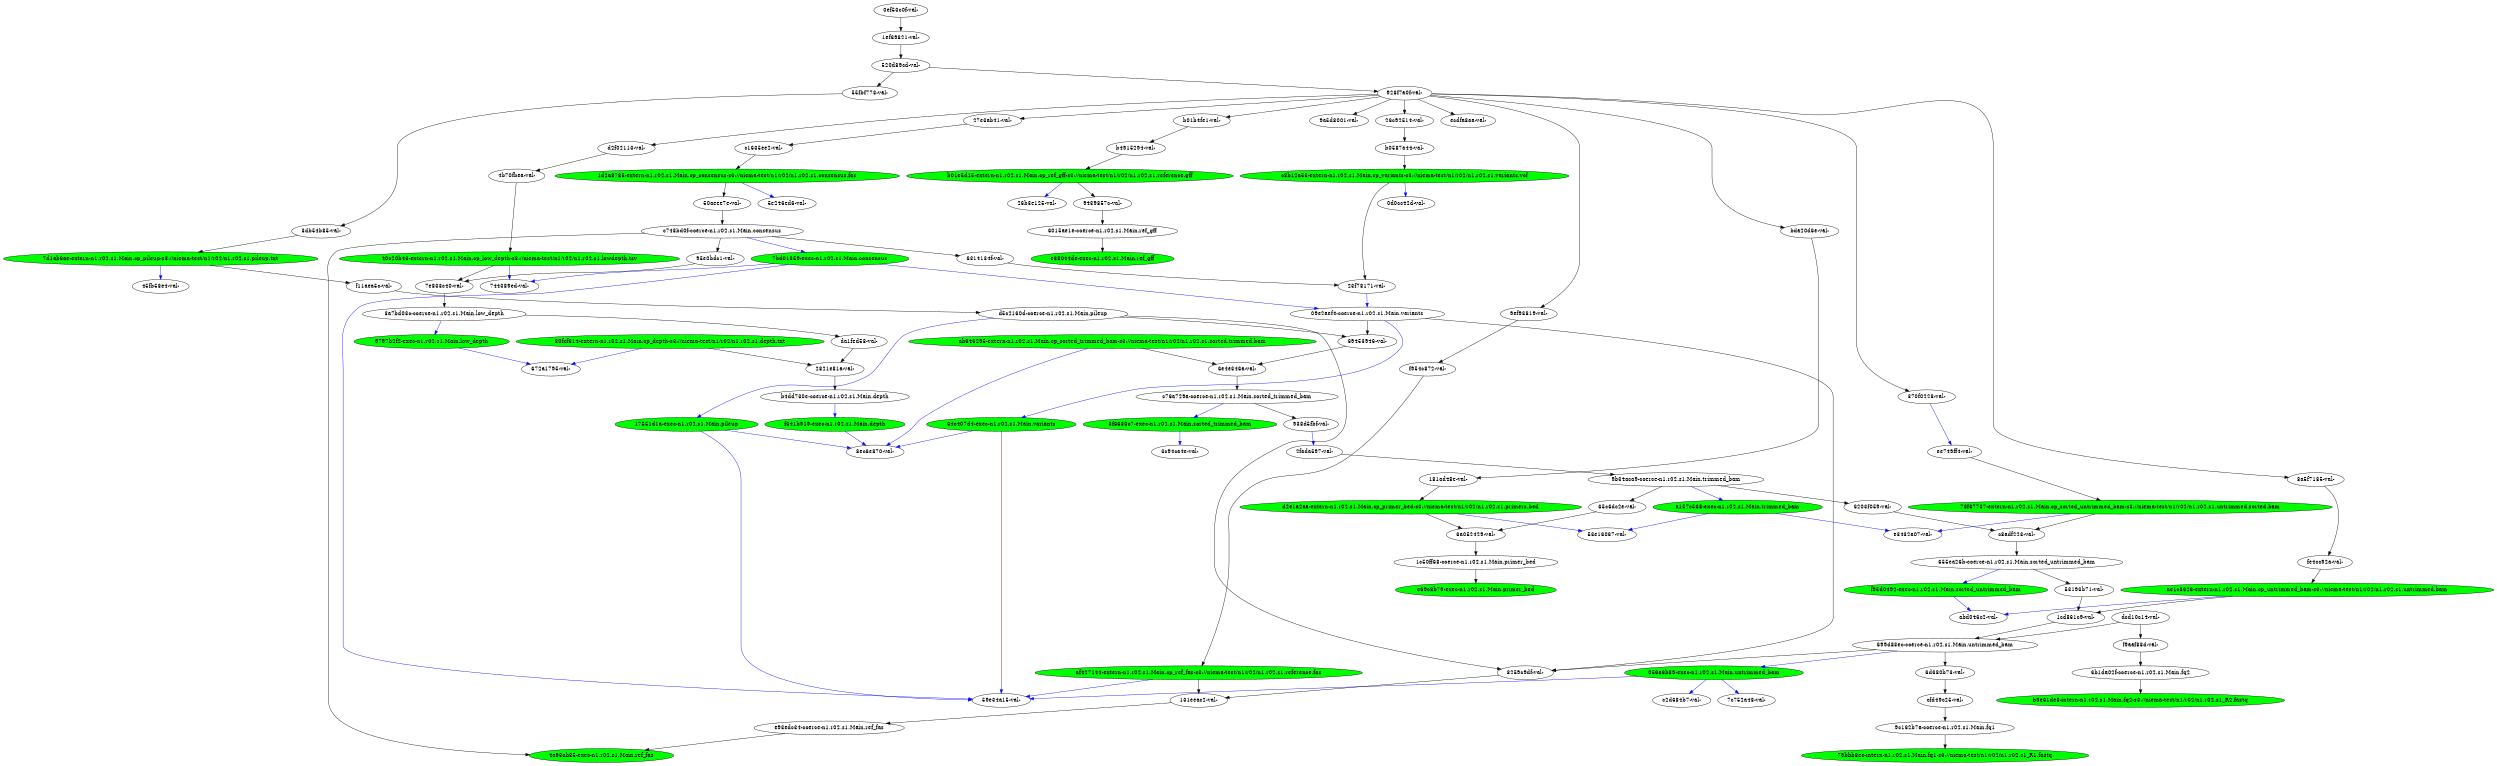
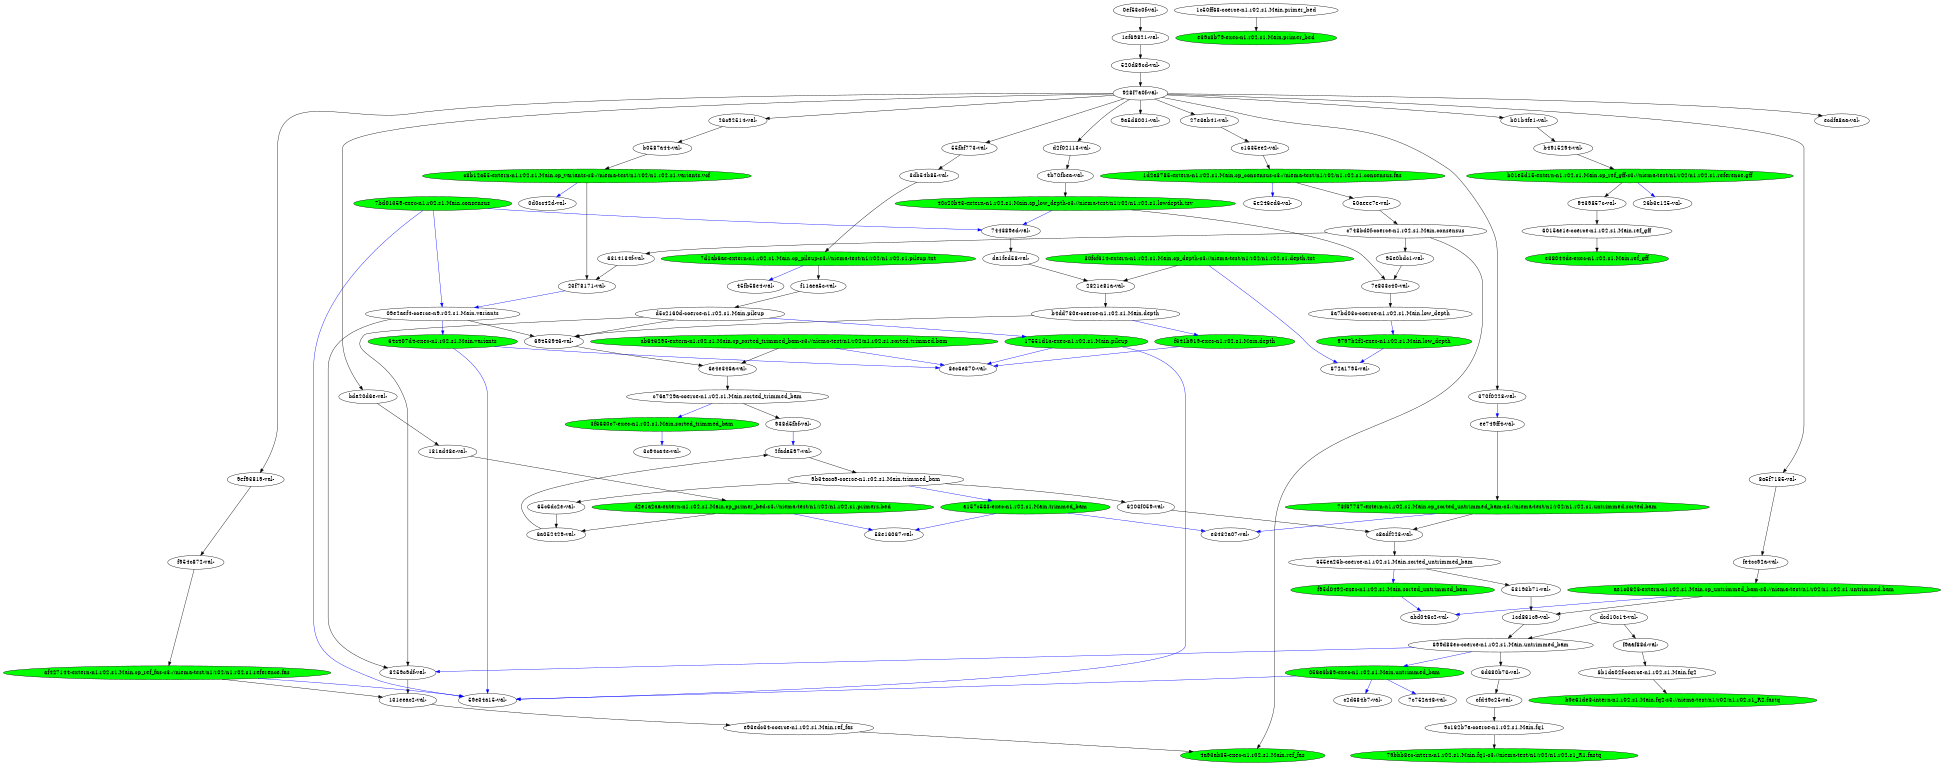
(887, 78) -> (1057, 120)
(774, 244) -> none
(1367, 314) -> (443, 314)
(681, 321) -> (1011, 243)
none -> (795, 323)
(1476, 547) -> (624, 474)
(1716, 660) -> (927, 660)
